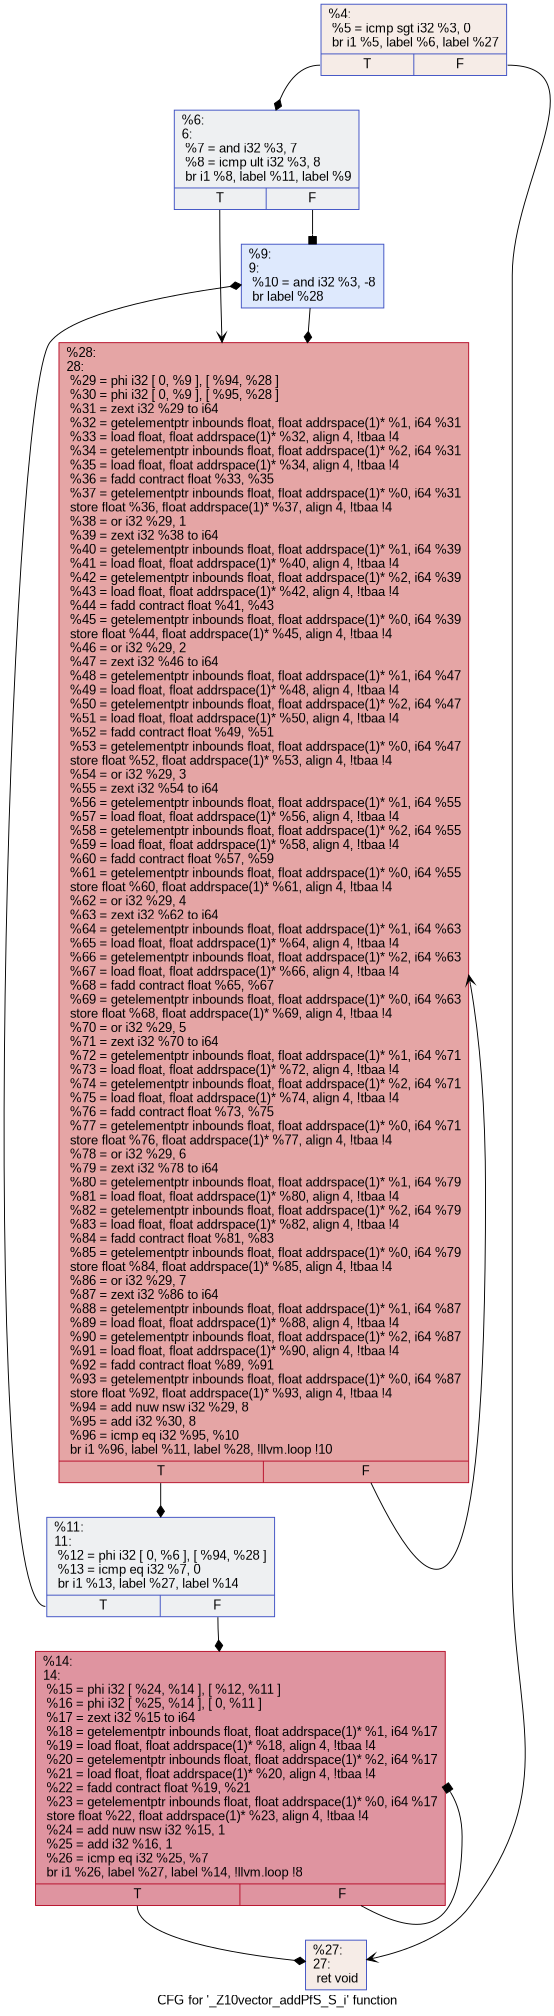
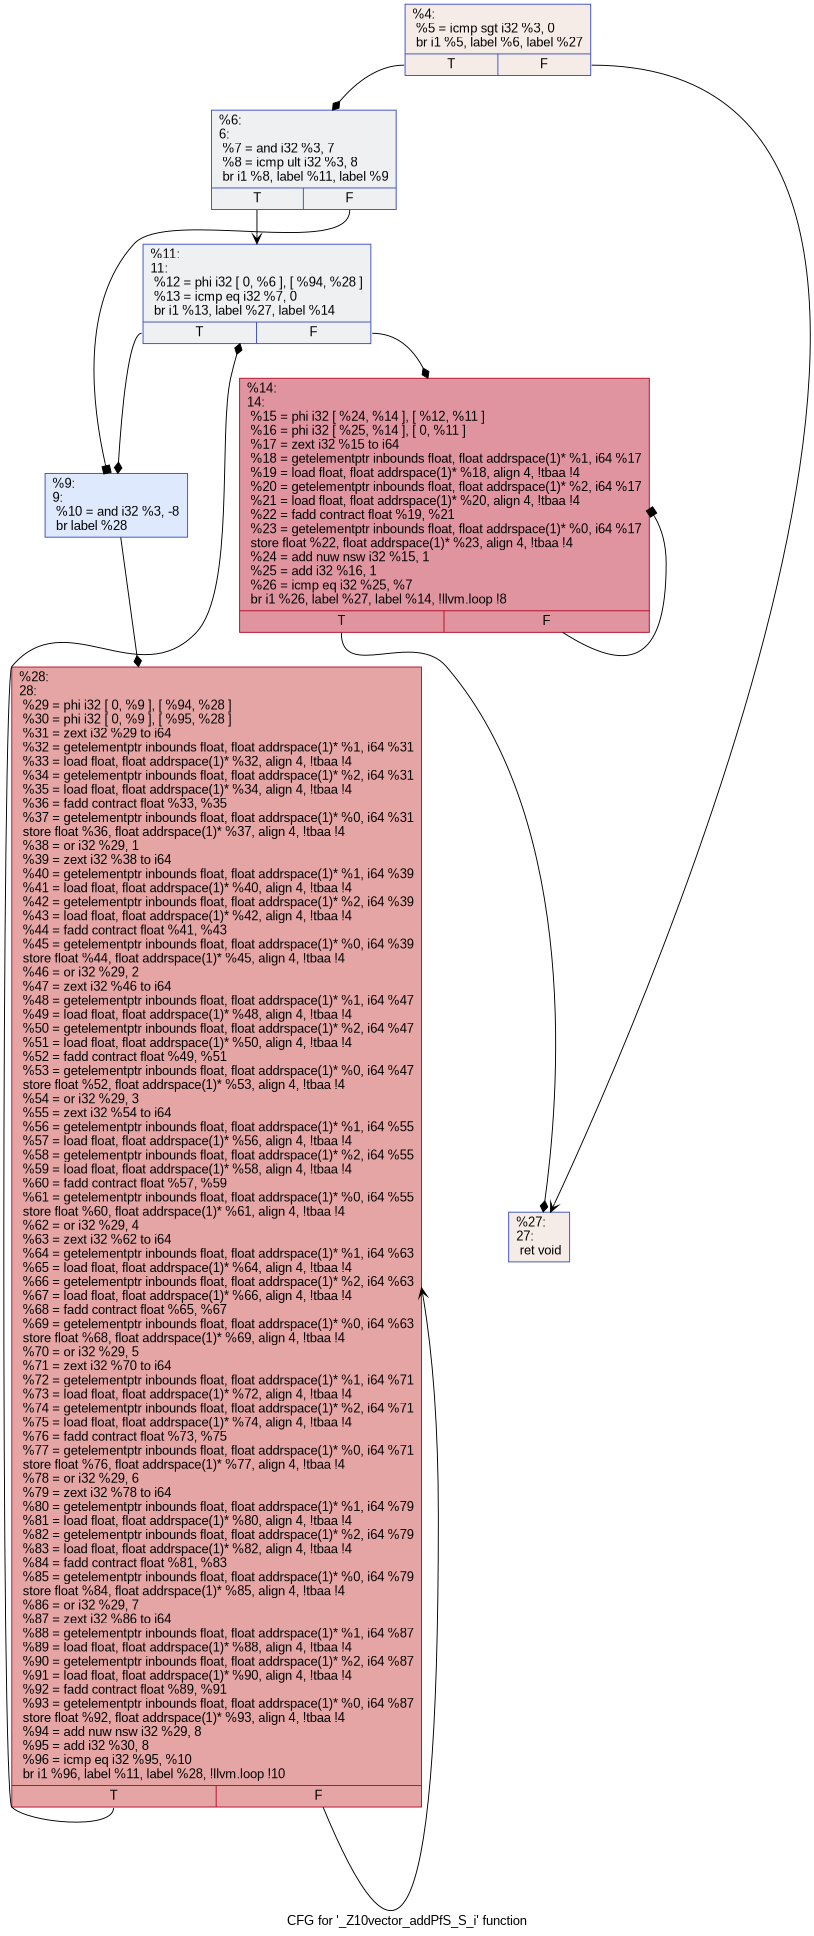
(220, 272) -> (257, 222)
